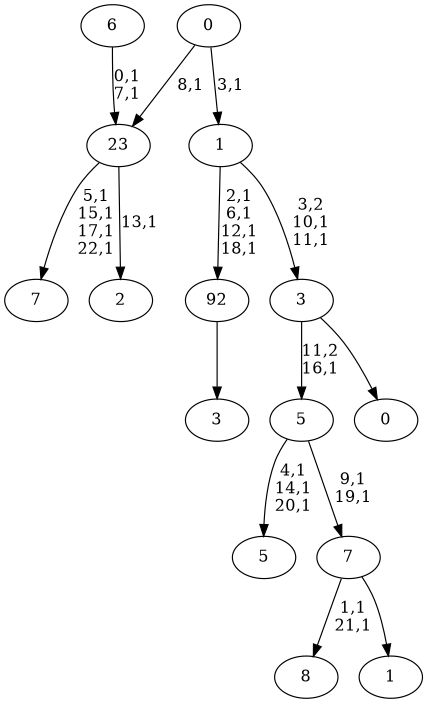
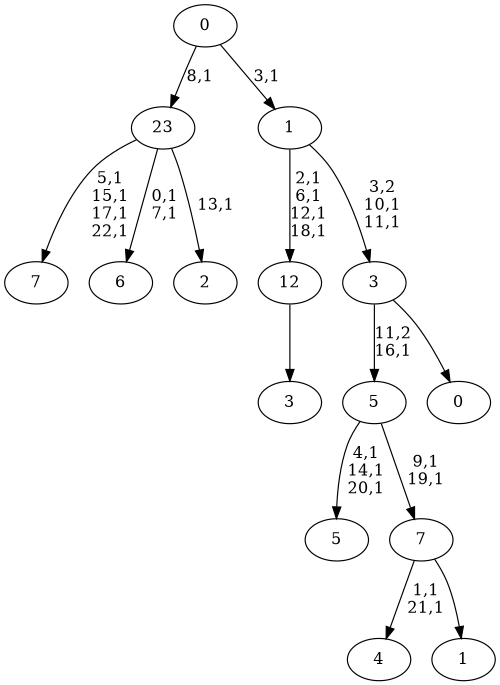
(113, 80) -> (144, 200)
(217, 300) -> (290, 283)
(306, 677) -> (379, 660)
